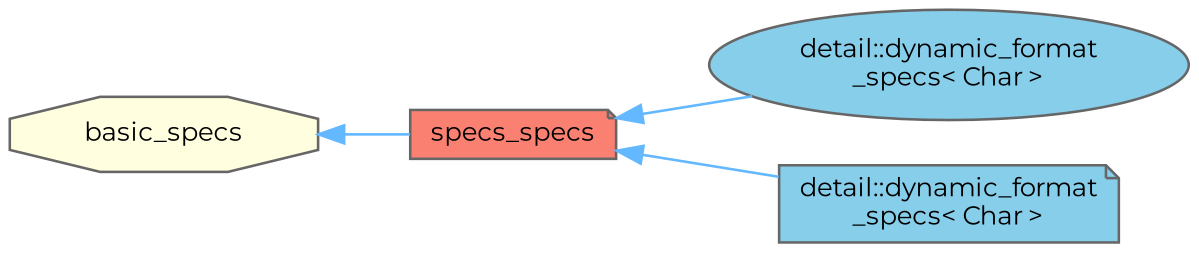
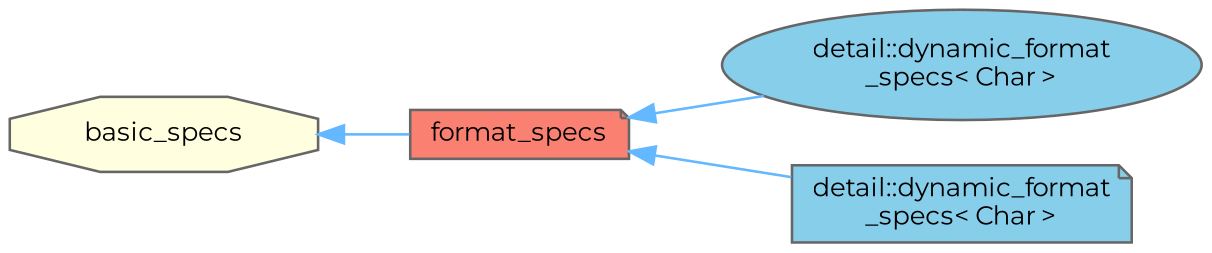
(513, 134) -> (520, 134)
